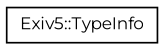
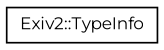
(82, 25) -> (82, 25)
